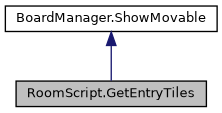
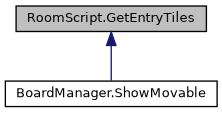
(111, 63) -> (111, 63)
